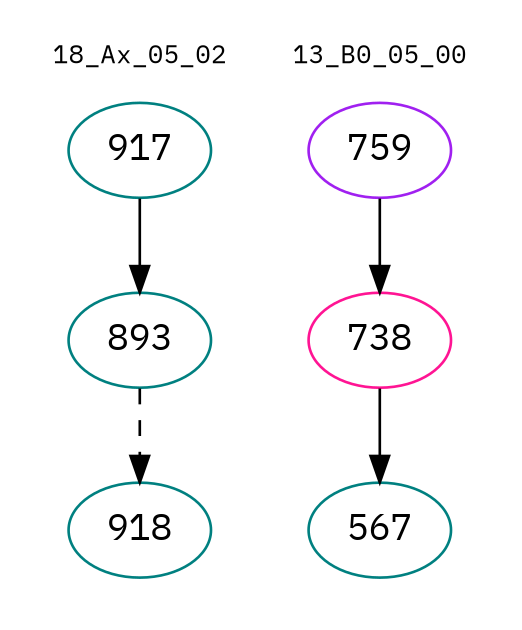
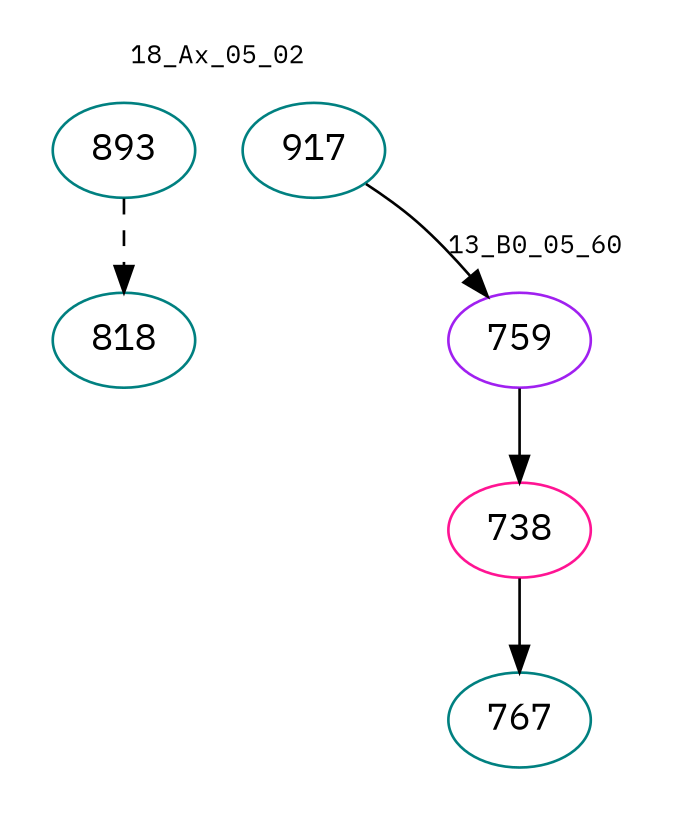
(381, 57) -> (537, 247)
(140, 232) -> (444, 248)
(140, 530) -> (124, 340)
(380, 530) -> (520, 720)
